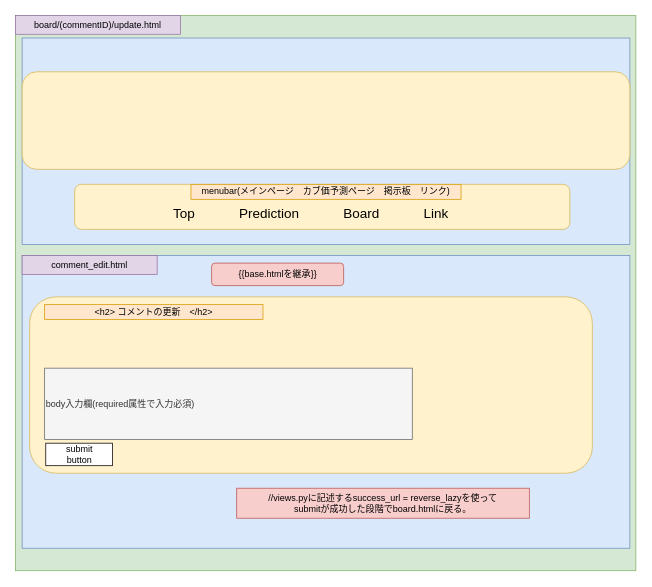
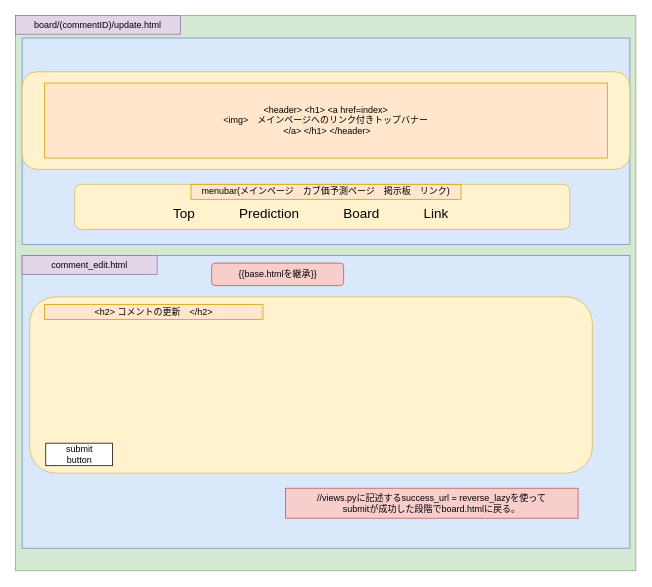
none -> (326, 120)
(228, 404) -> none
(383, 503) -> (432, 503)
